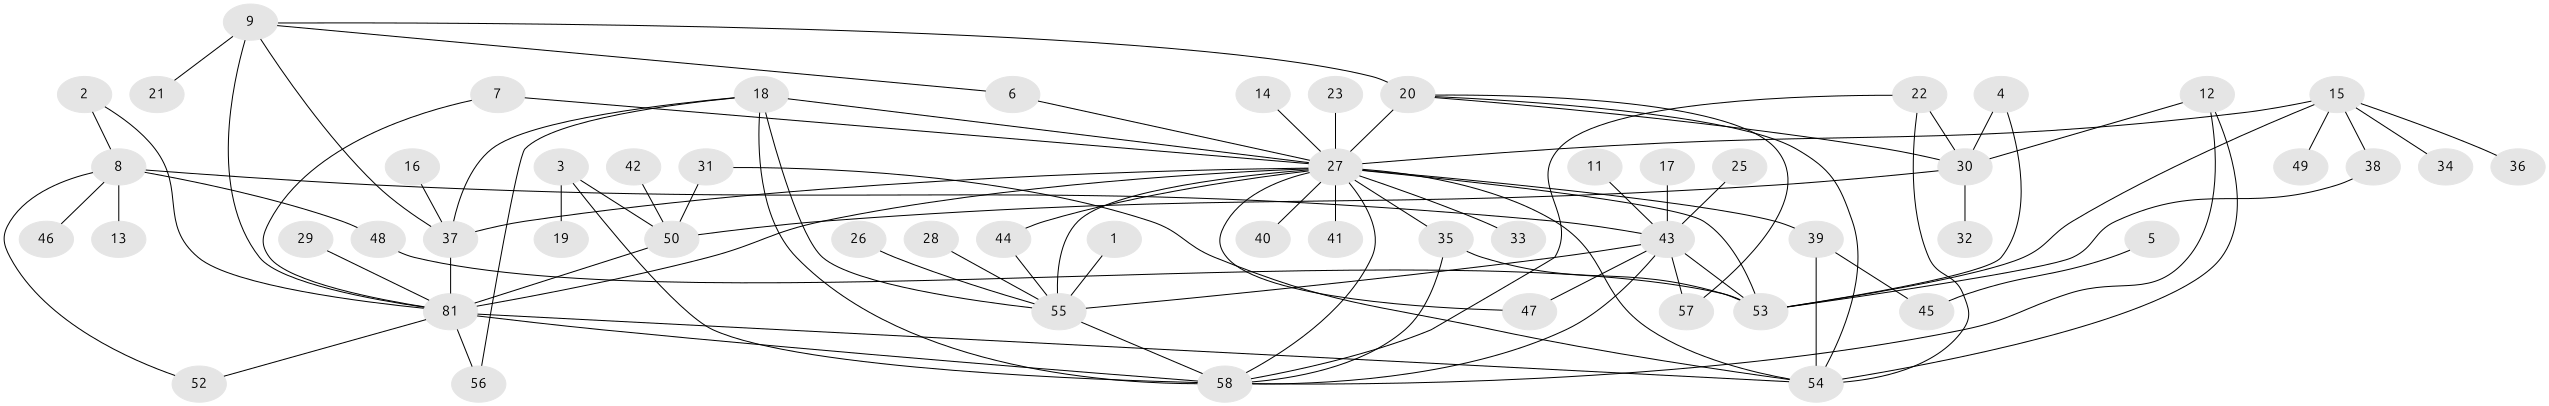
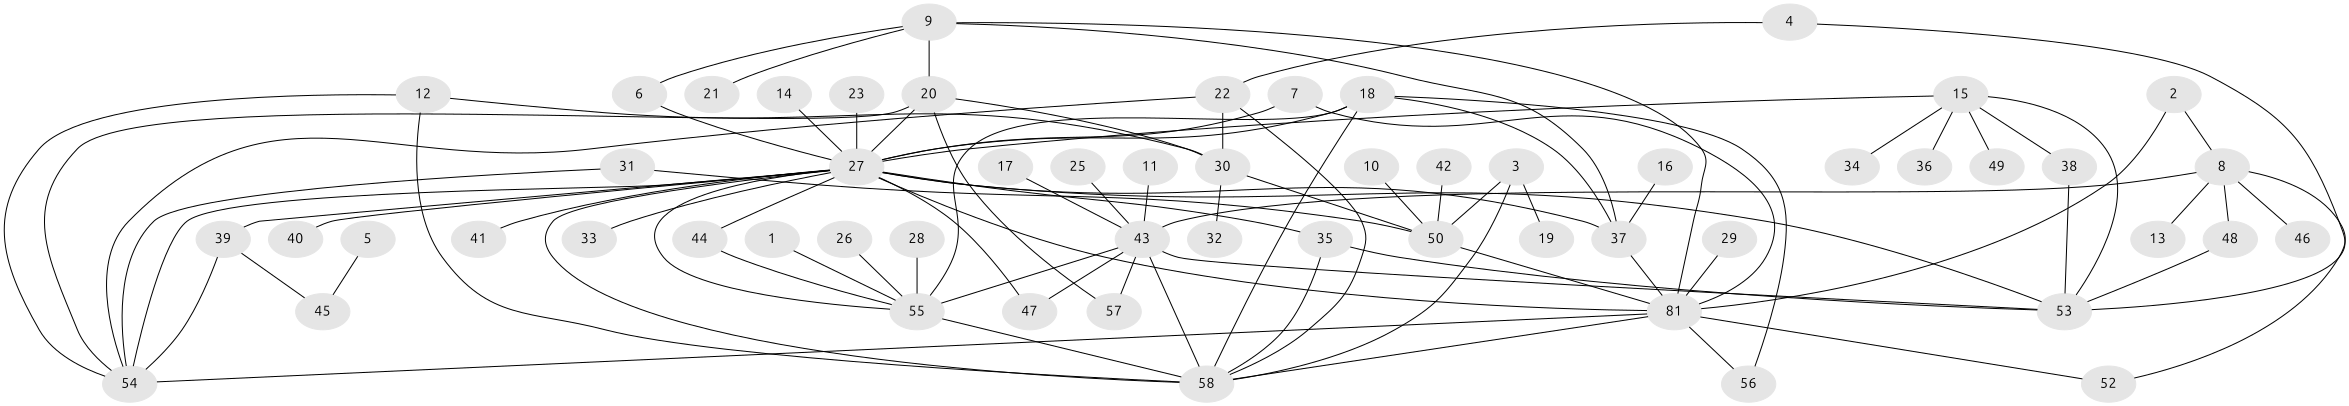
(1985, 127) -> (1501, 34)
none -> (1372, 167)
